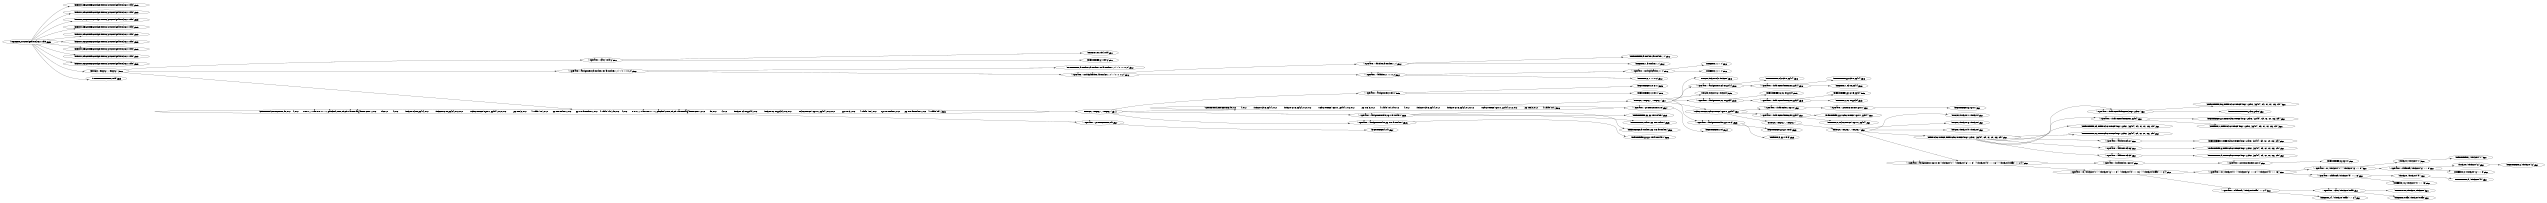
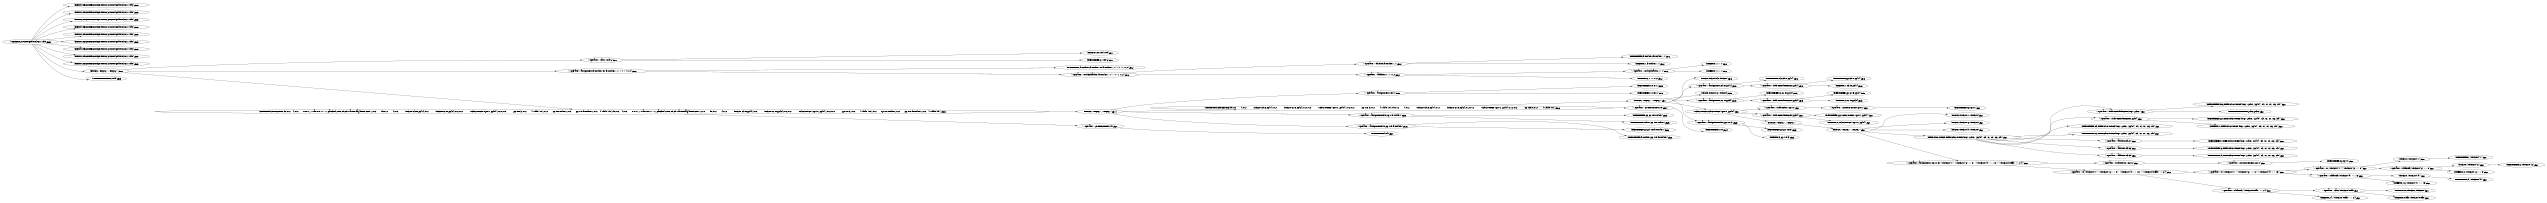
(1520, 112) -> (1518, 121)
